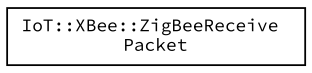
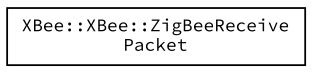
(156, 37) -> (156, 37)
